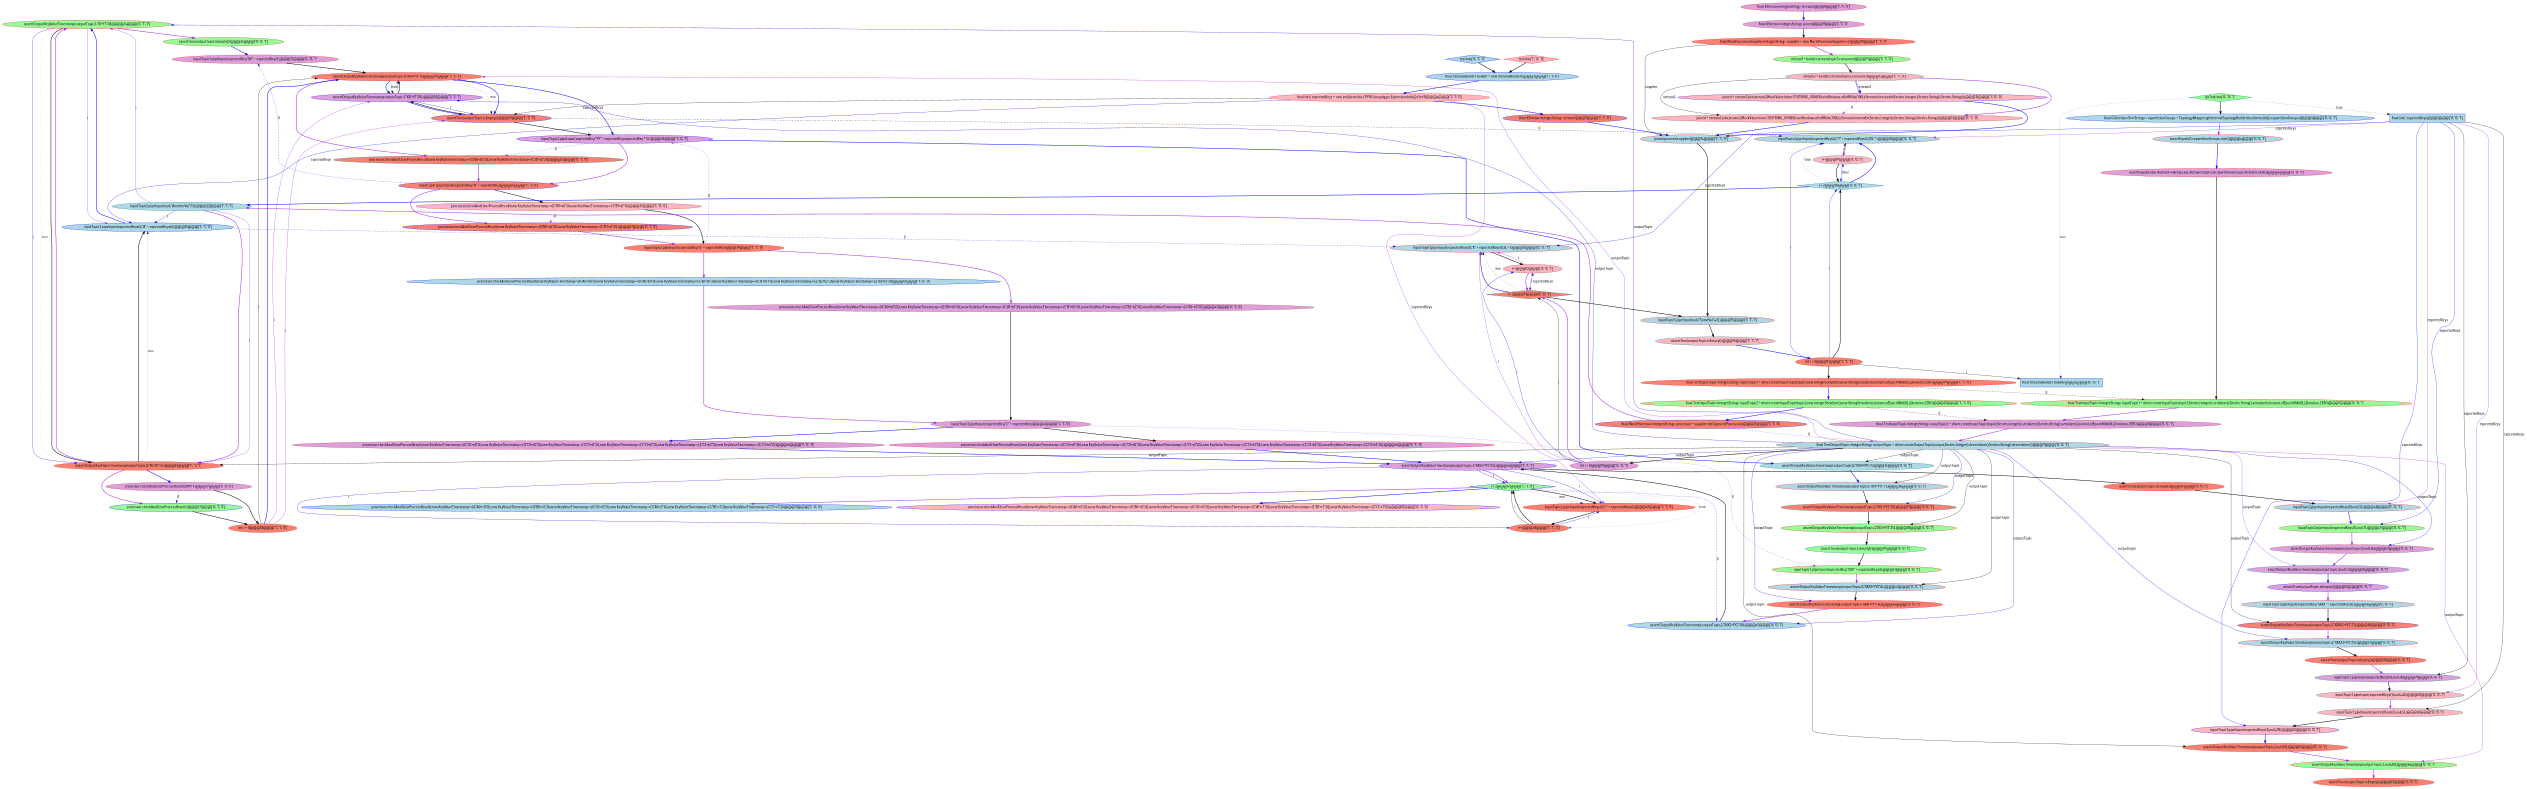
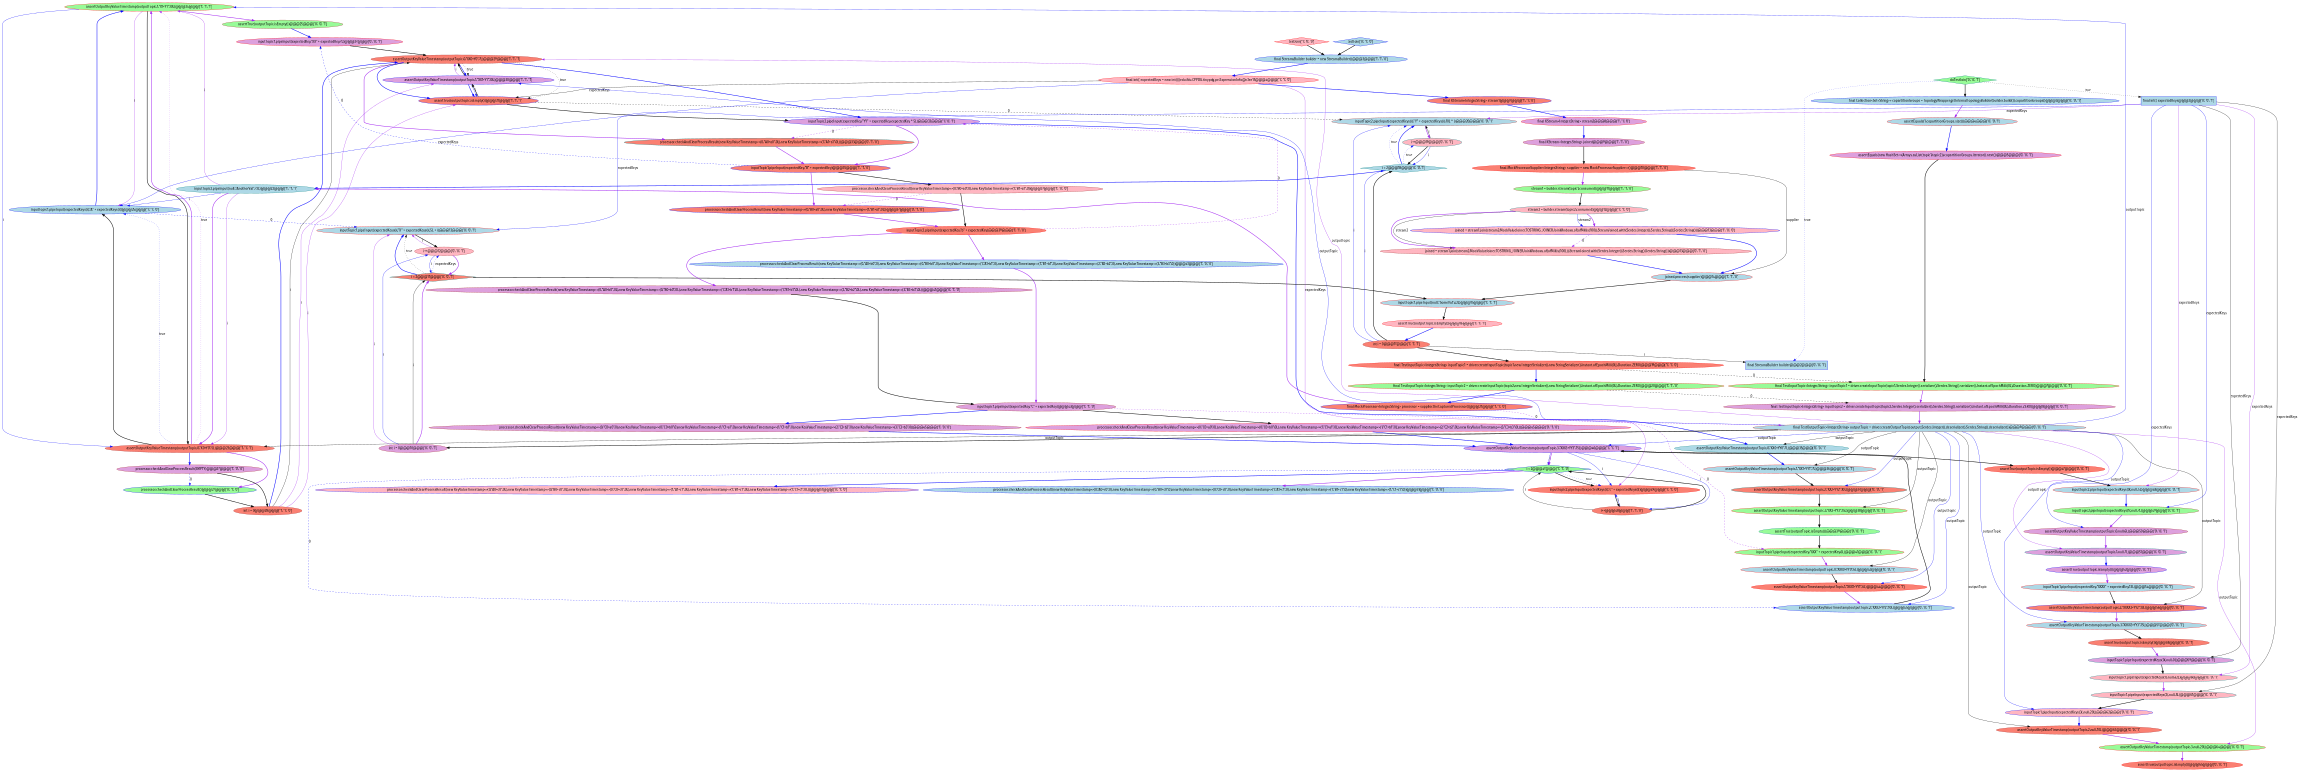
(1627, 129) -> (1530, 110)
(1715, 341) -> (1442, 324)
(1687, 500) -> none
